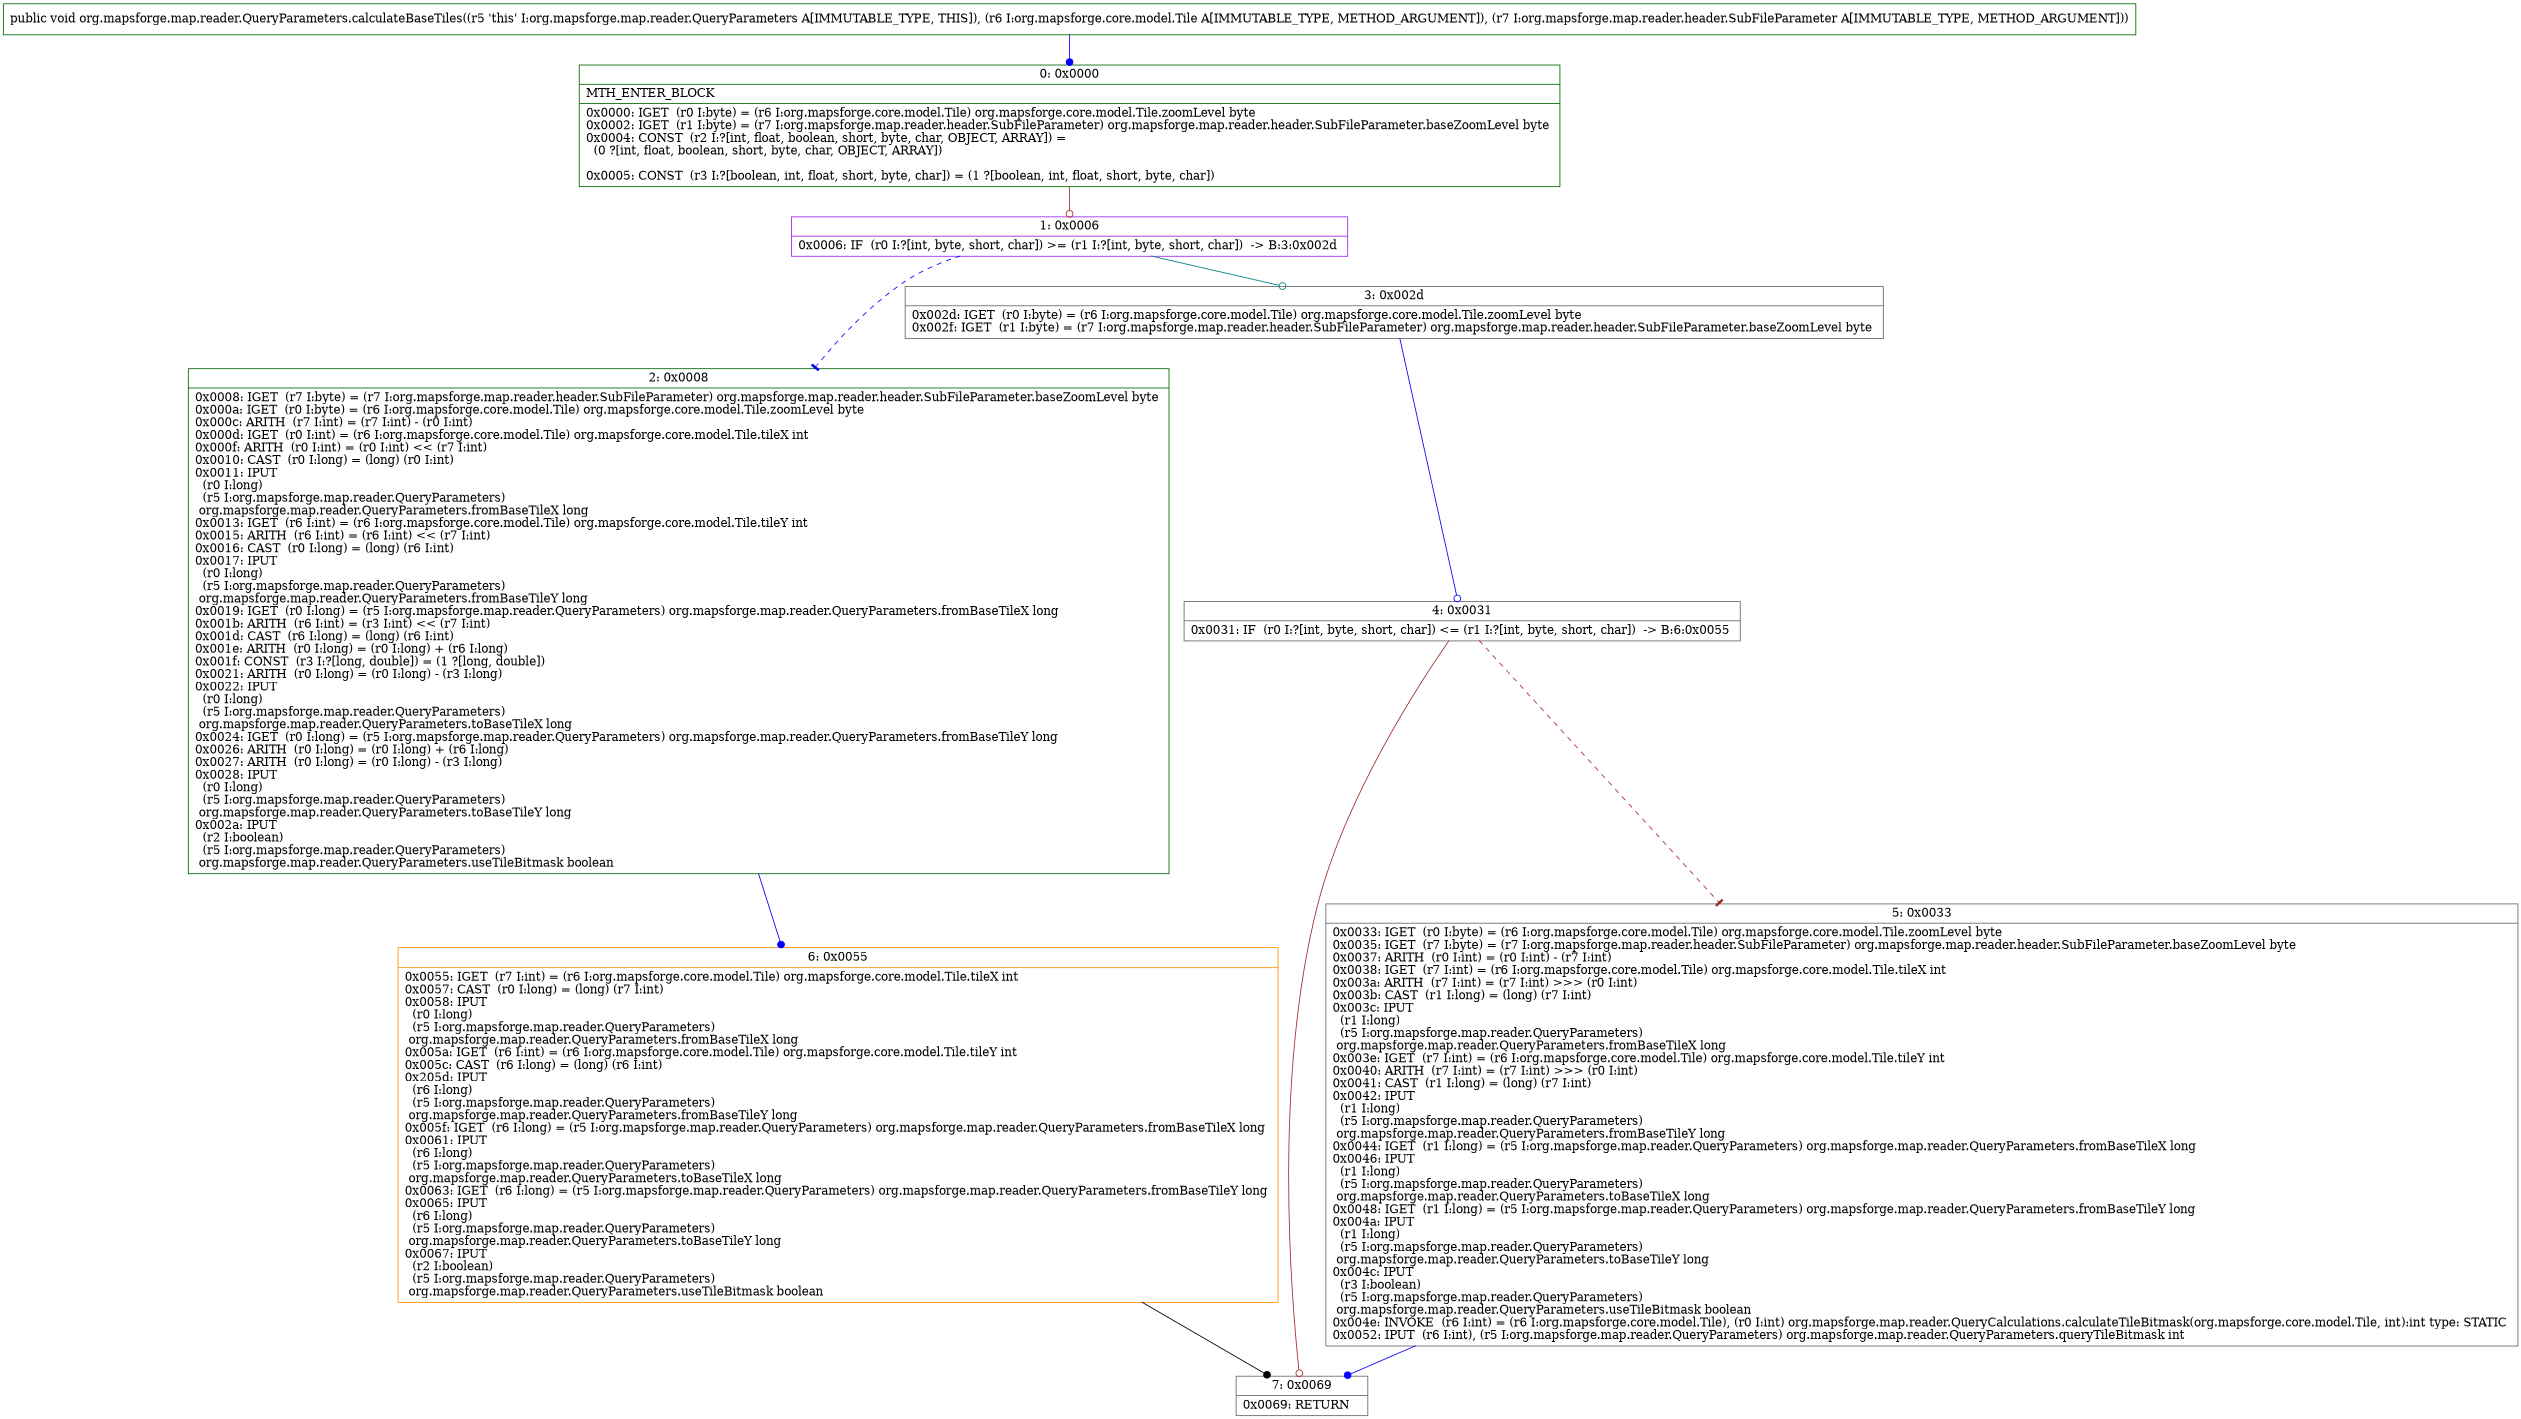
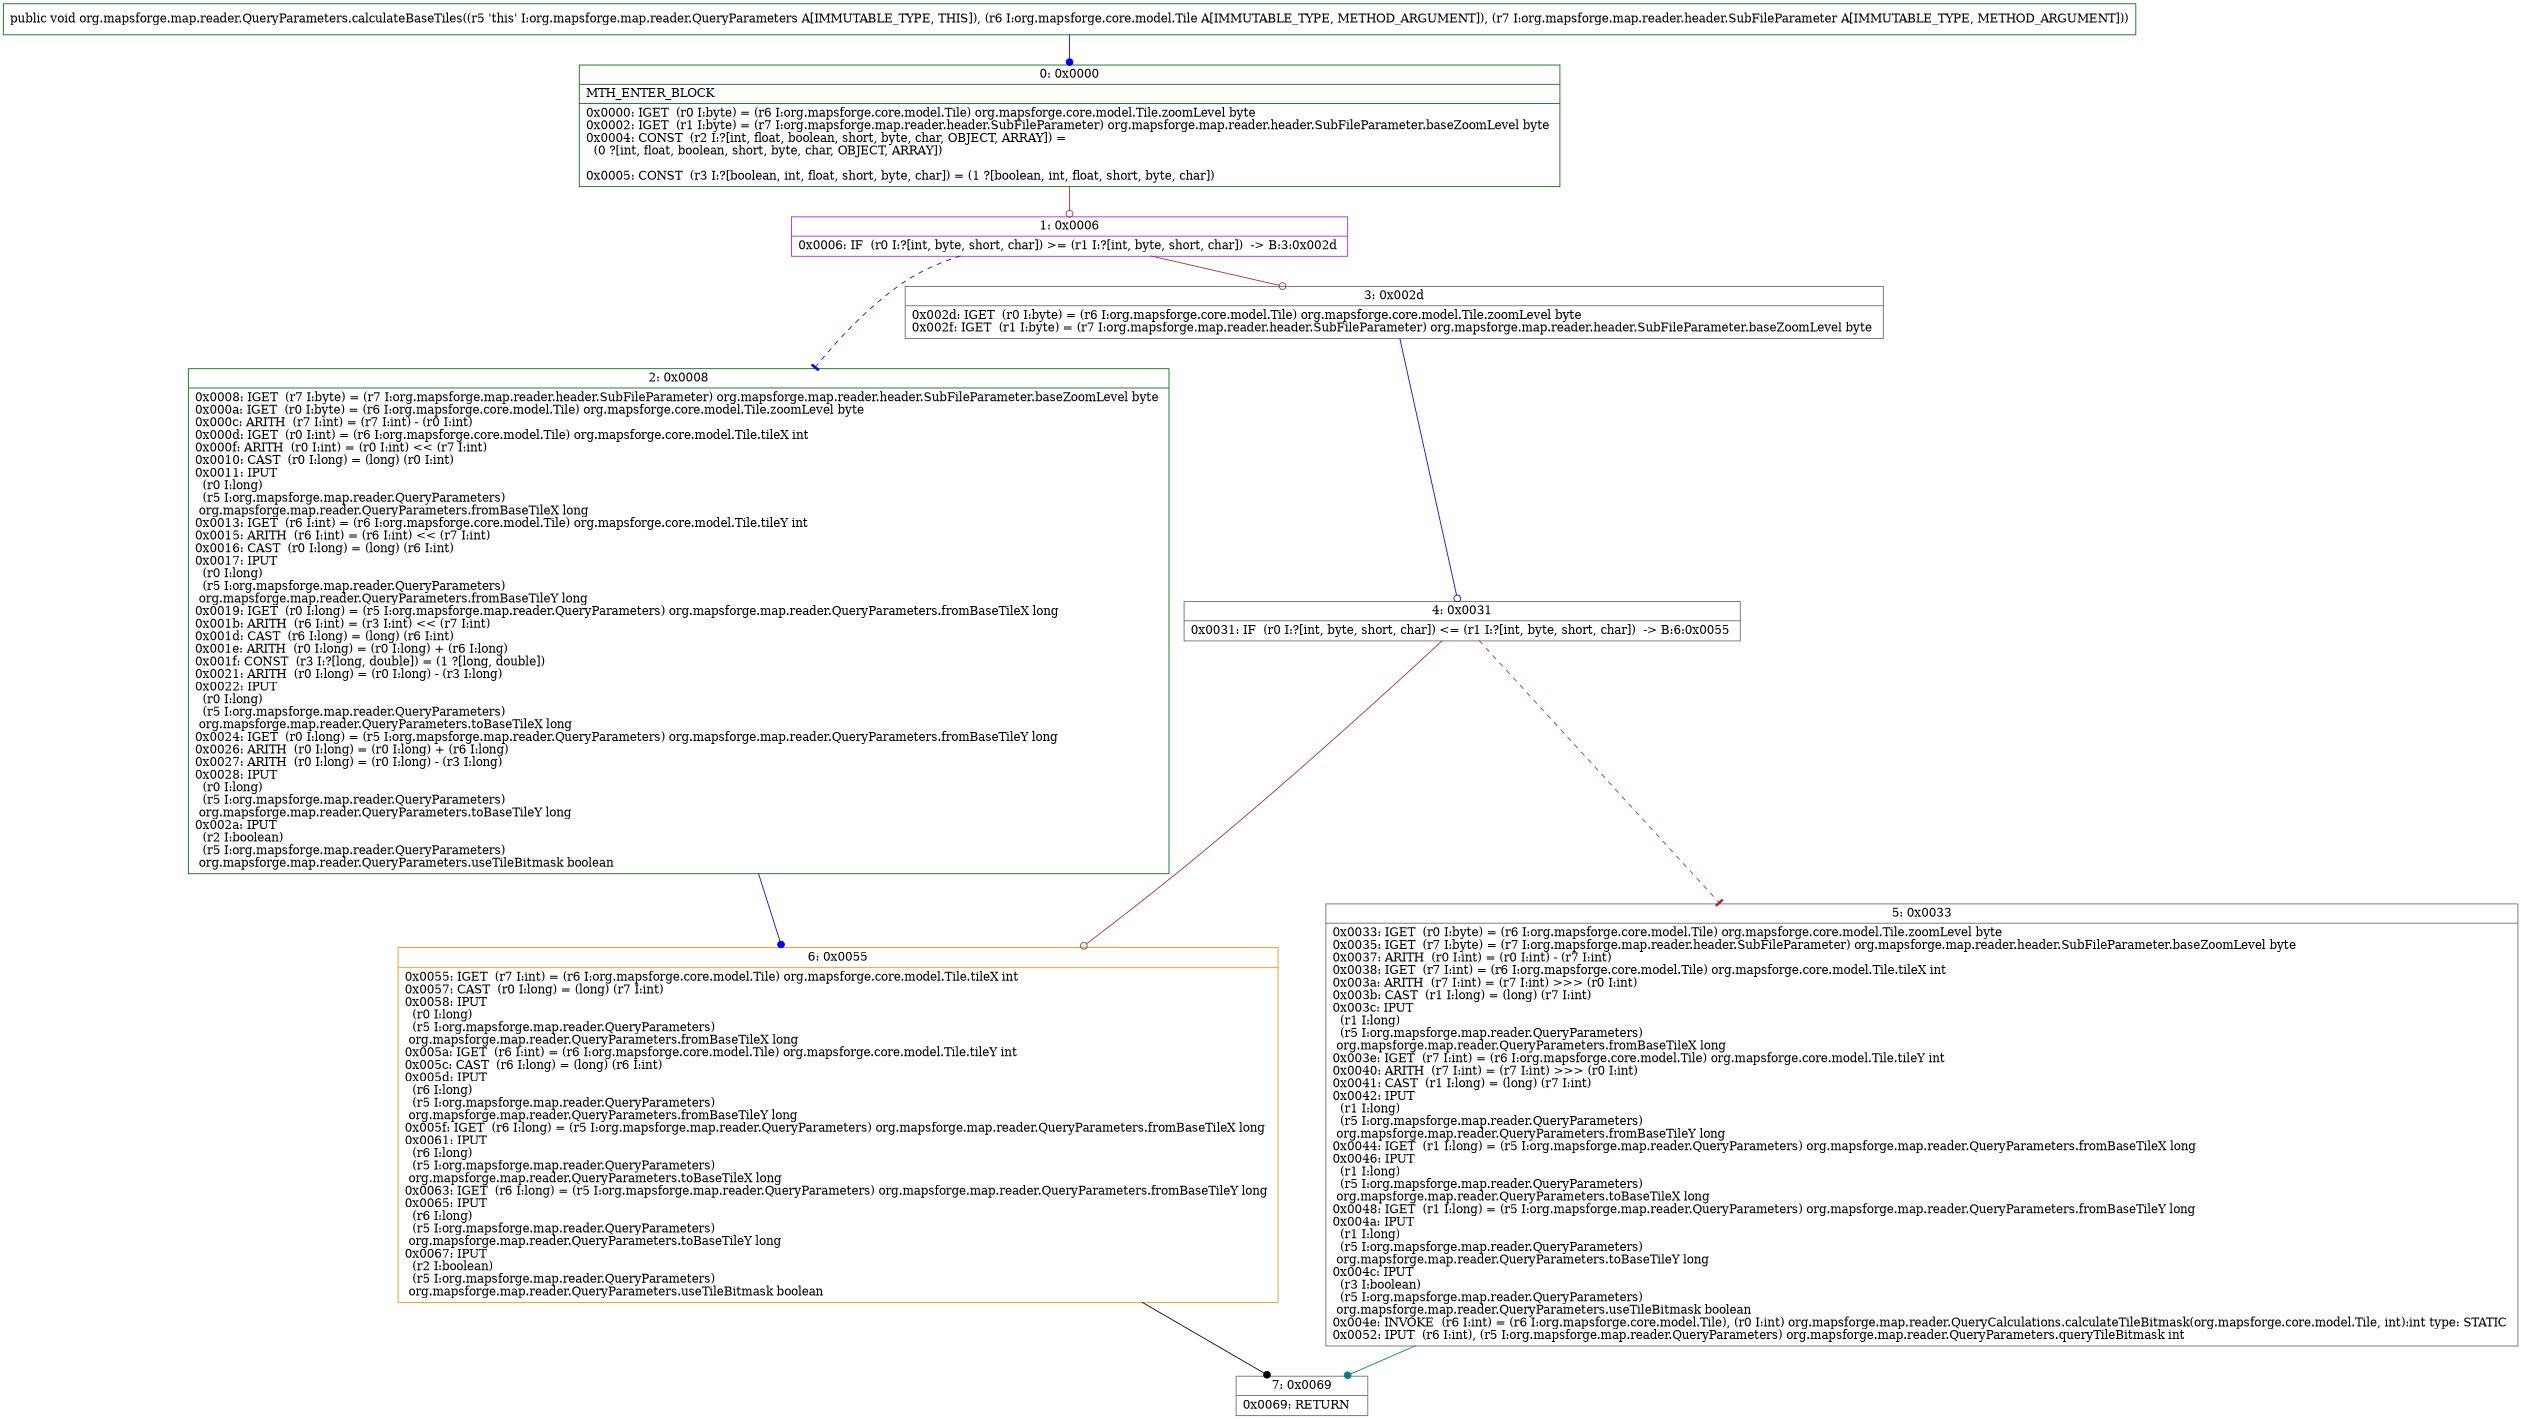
(1215, 271) -> (1215, 271)
(1302, 989) -> (1268, 796)
(450, 1078) -> (450, 1078)
(1383, 1360) -> (1383, 1360)
